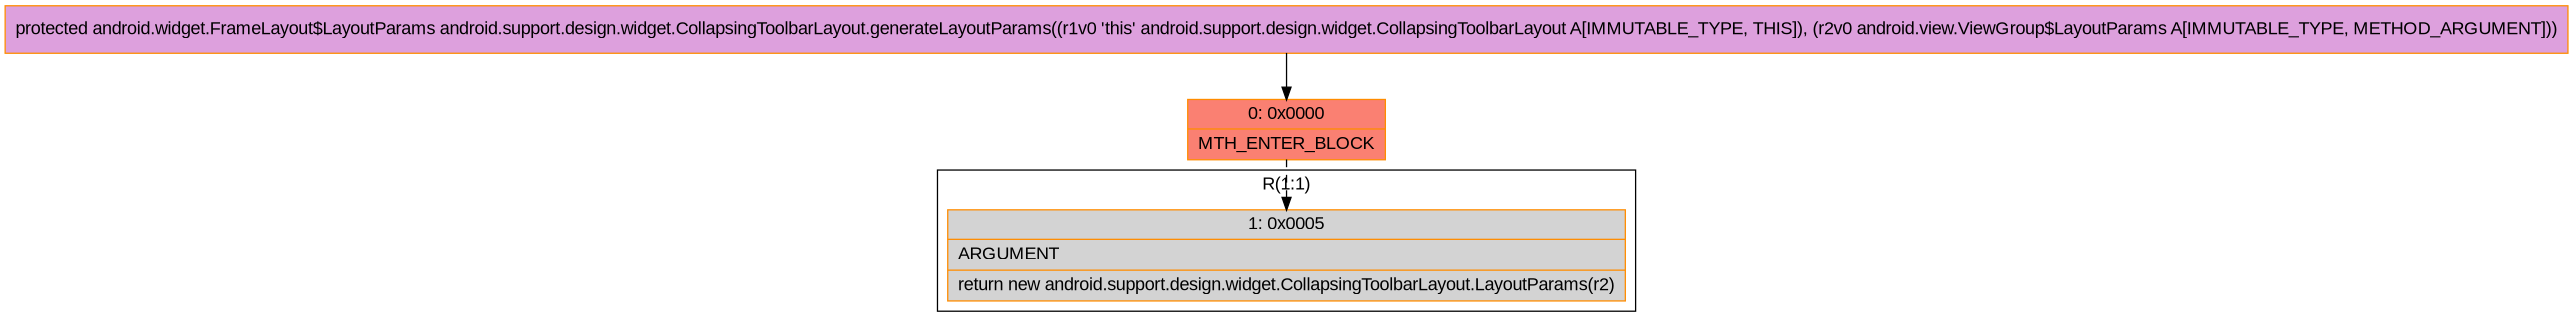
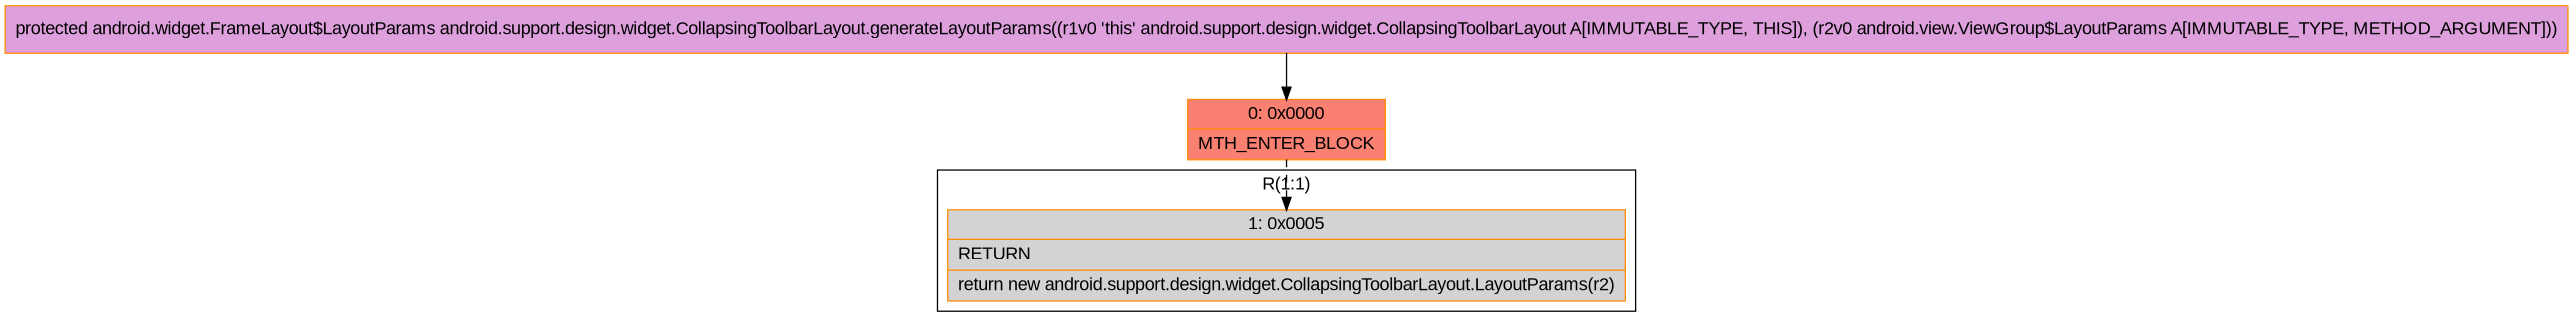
(1009, 254) -> (995, 254)
